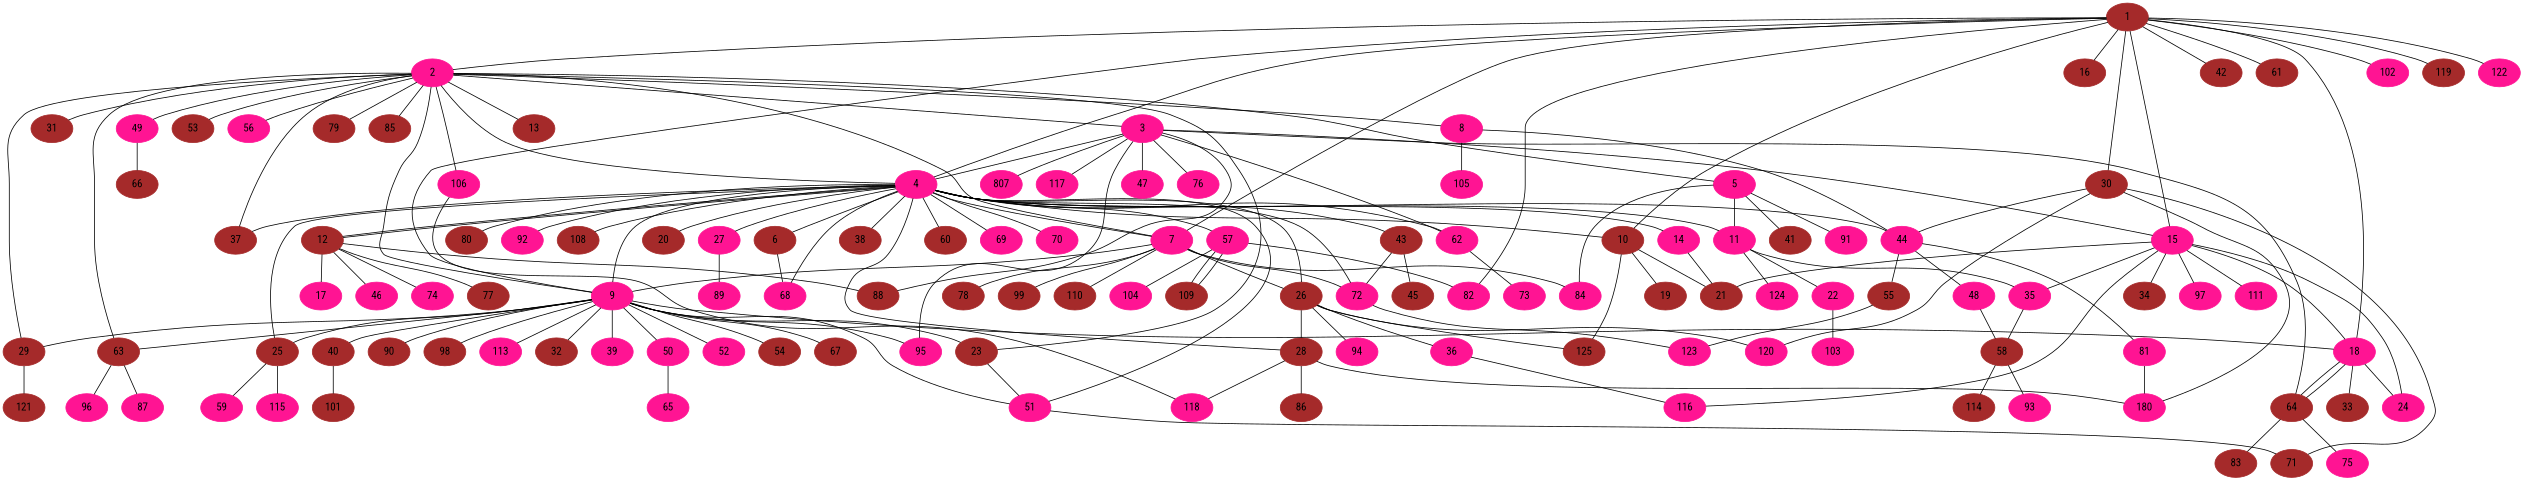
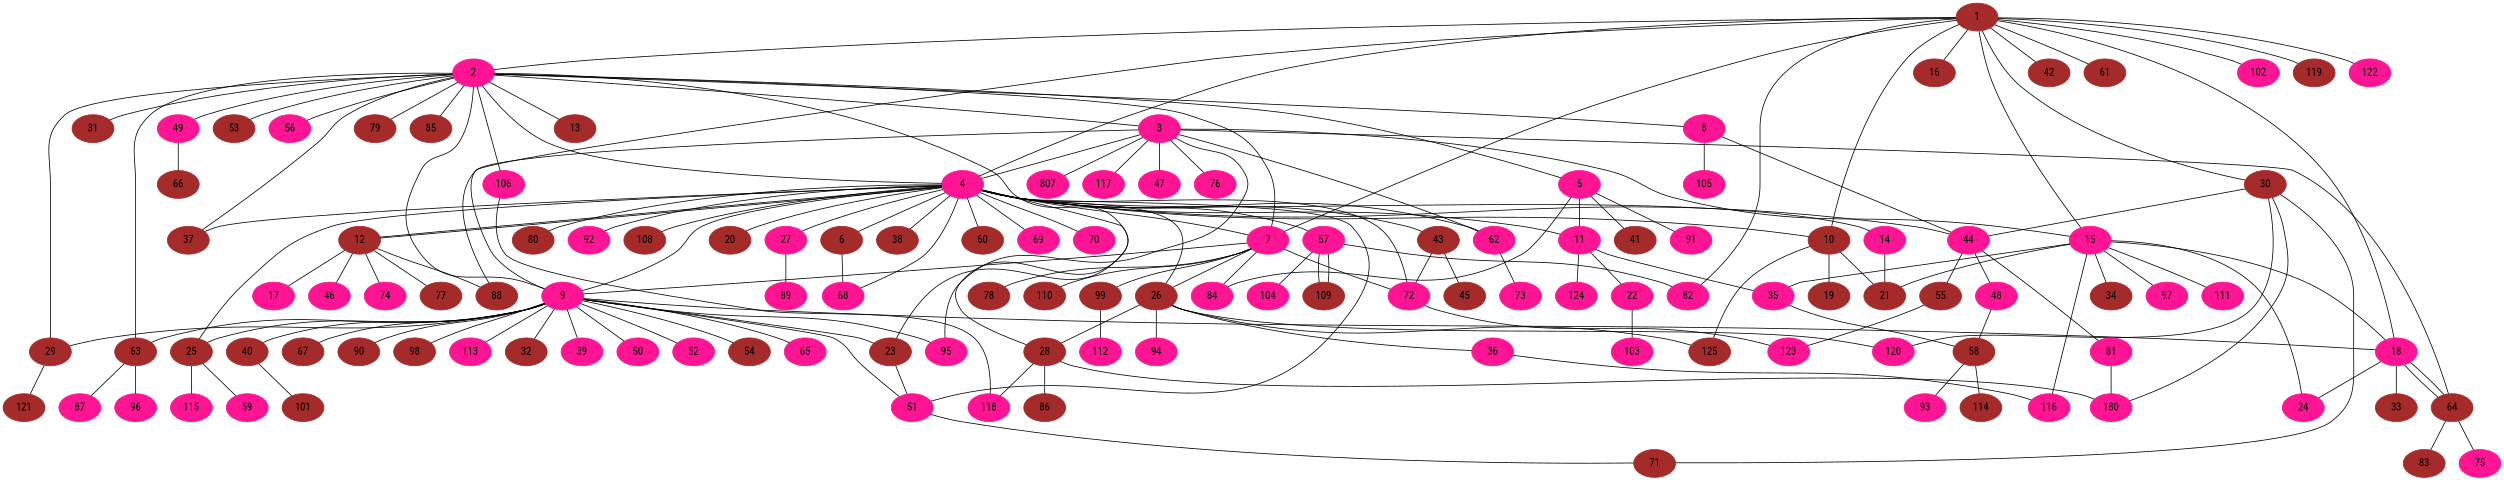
none -> (1100, 352)
(668, 380) -> (734, 326)
